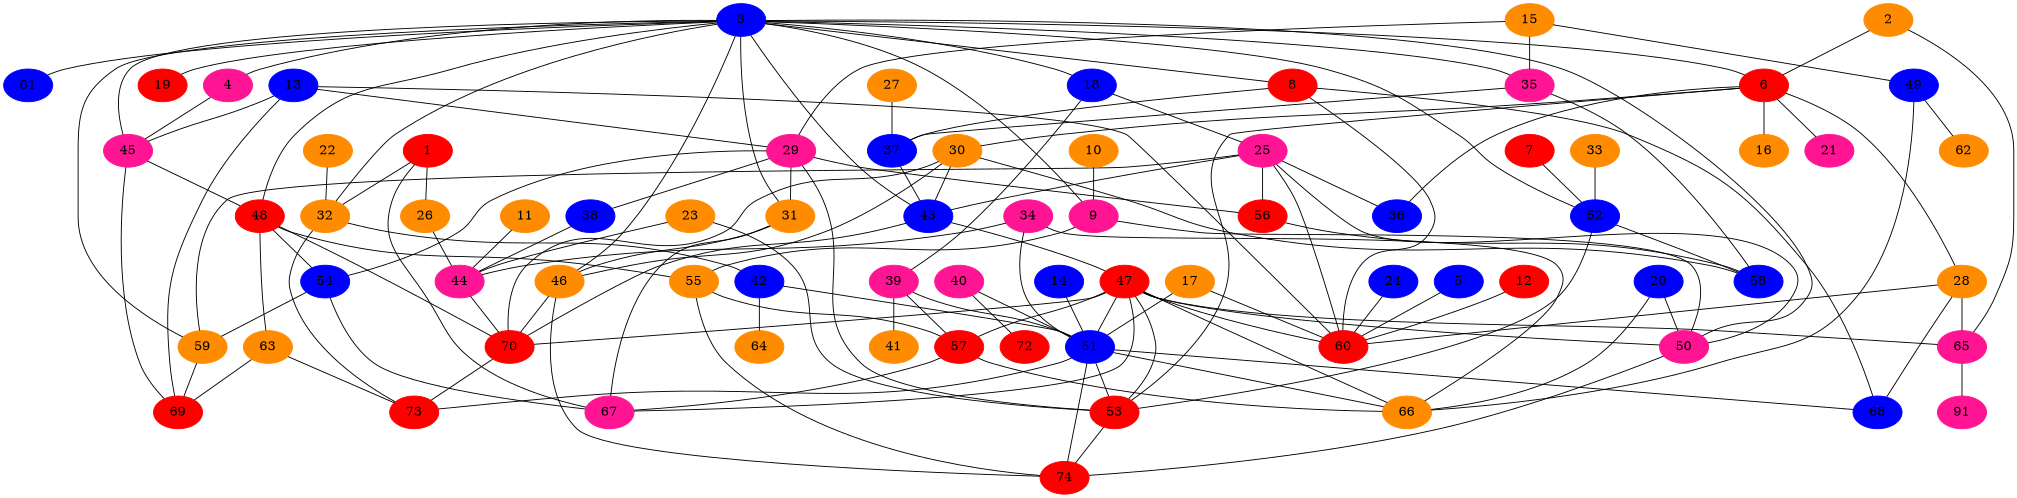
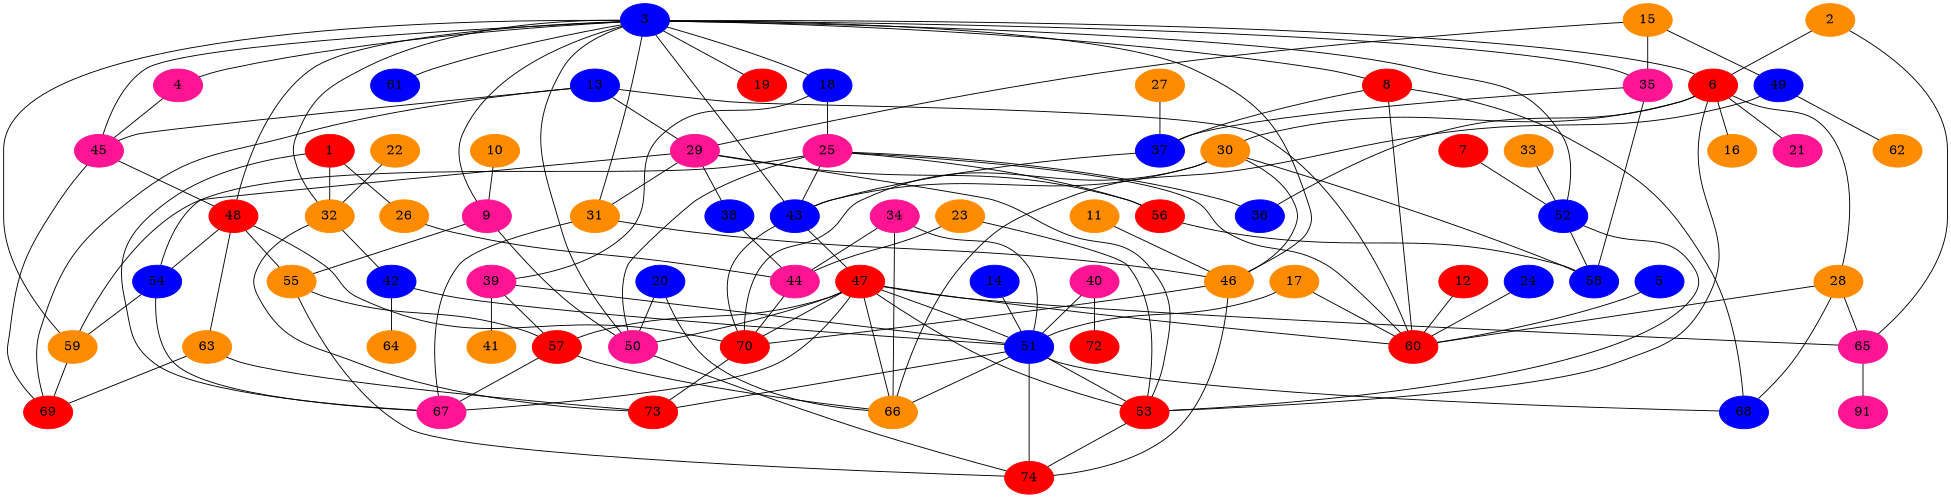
(492, 249) -> (1162, 249)
